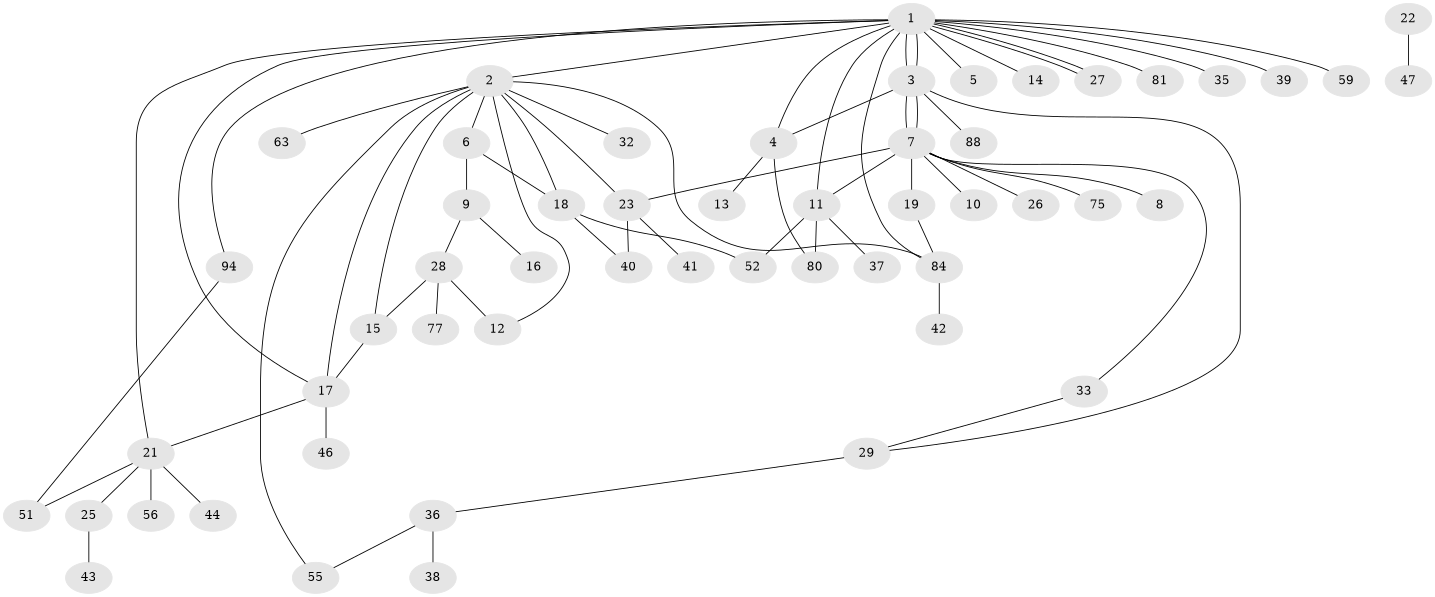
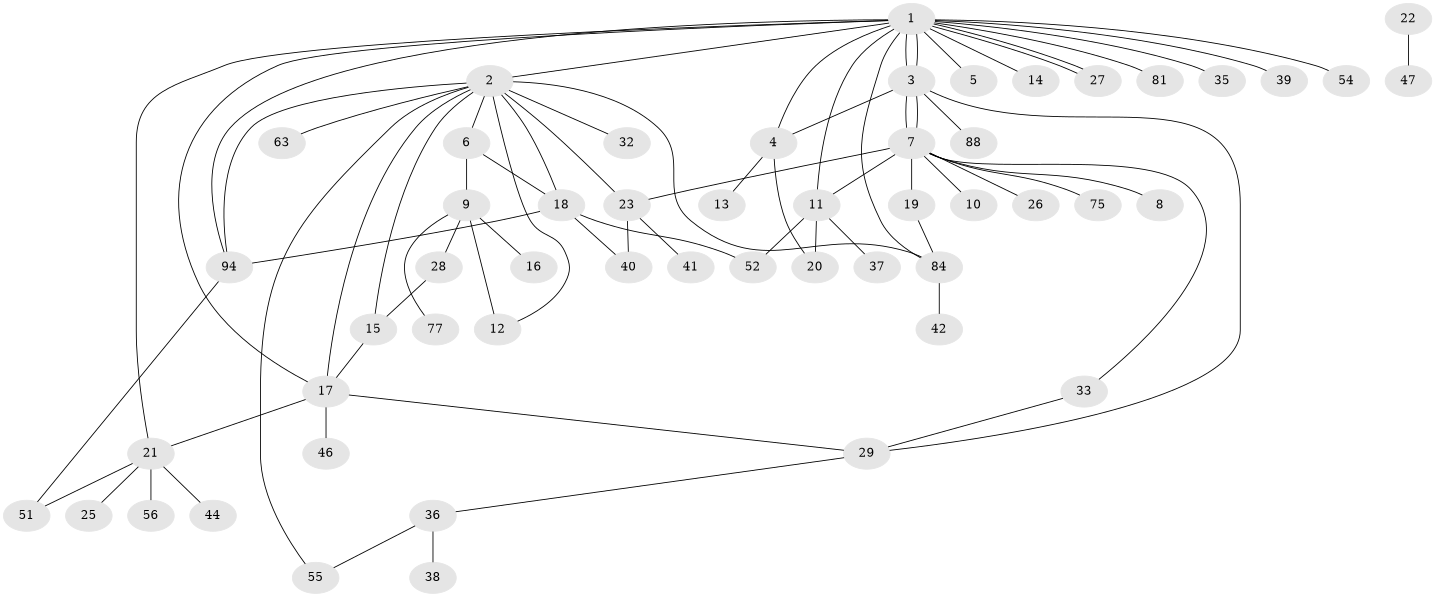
(1346, 81) -> (1346, 81)
none -> (292, 108)
none -> (396, 240)
(815, 267) -> (815, 267)
(468, 298) -> (482, 267)
(437, 299) -> (406, 258)
none -> (596, 423)
(89, 578) -> none
